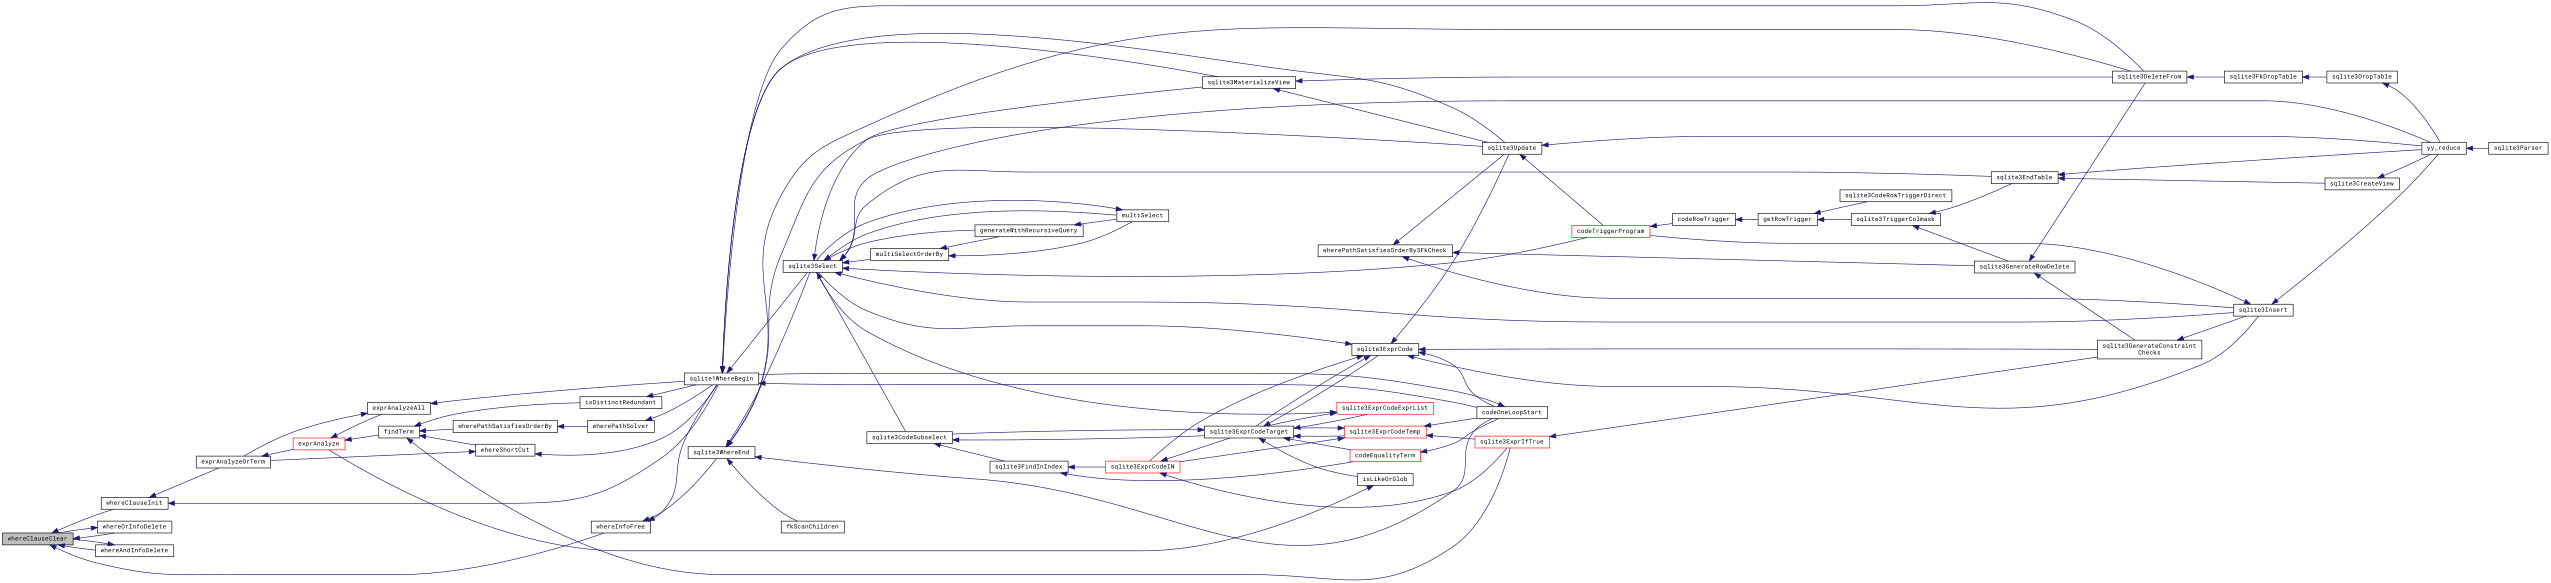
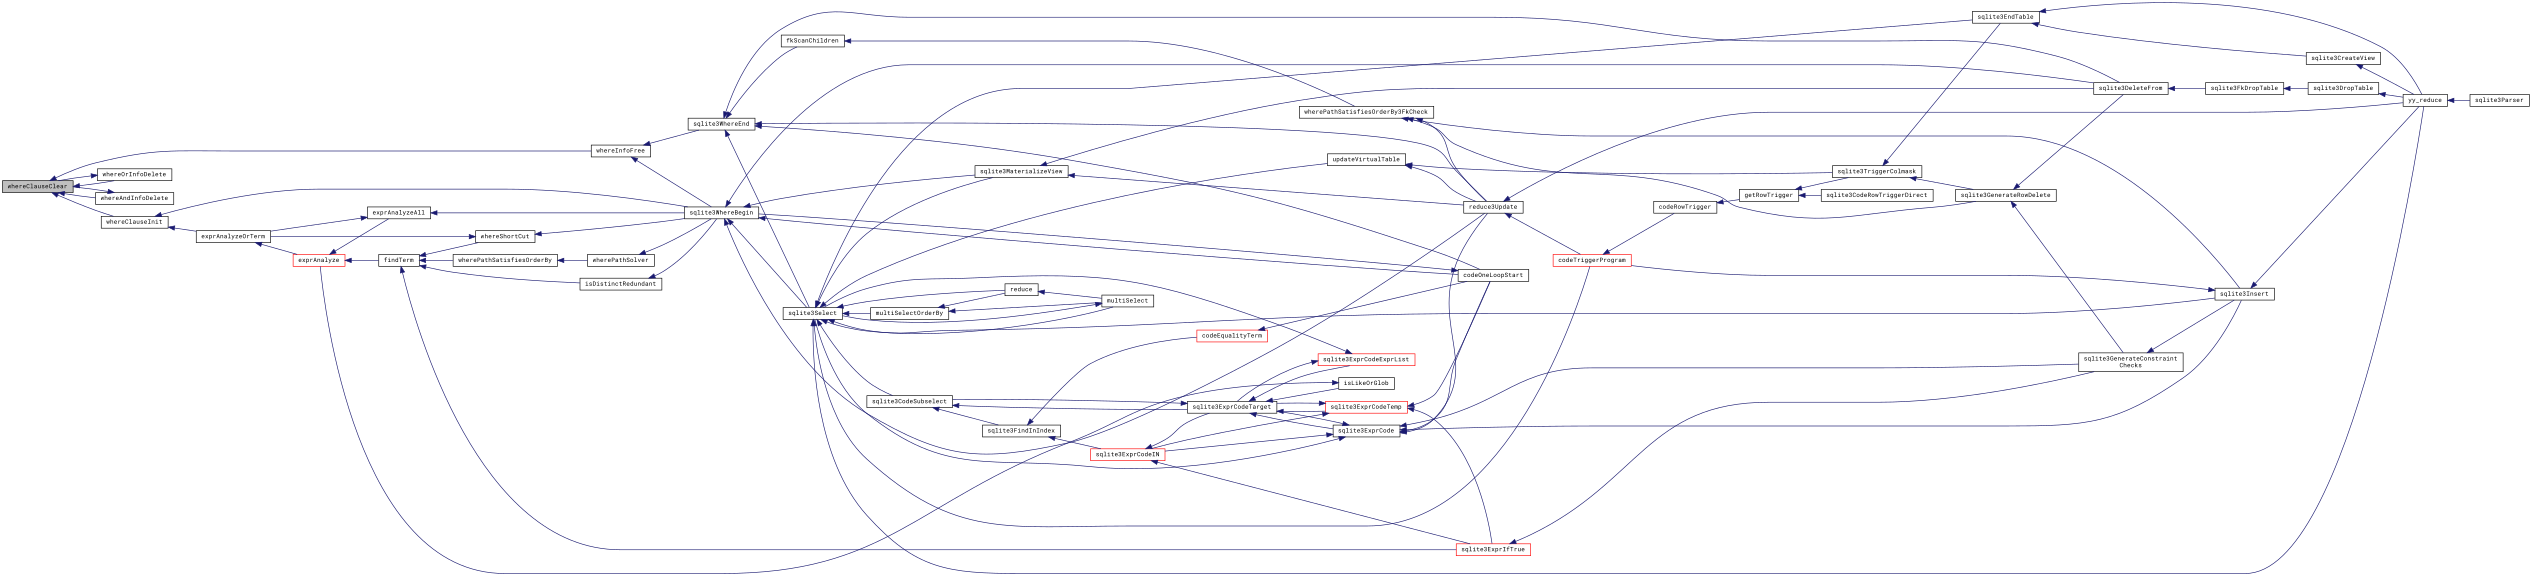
none -> (1108, 41)
(1512, 148) -> (1493, 207)
none -> (1367, 160)
(1029, 231) -> (1022, 290)
(722, 379) -> (722, 213)
(1323, 445) -> none
